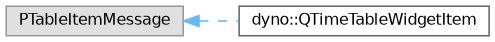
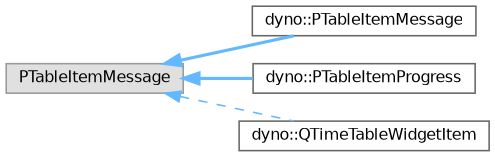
none -> (364, 21)
none -> (364, 78)
